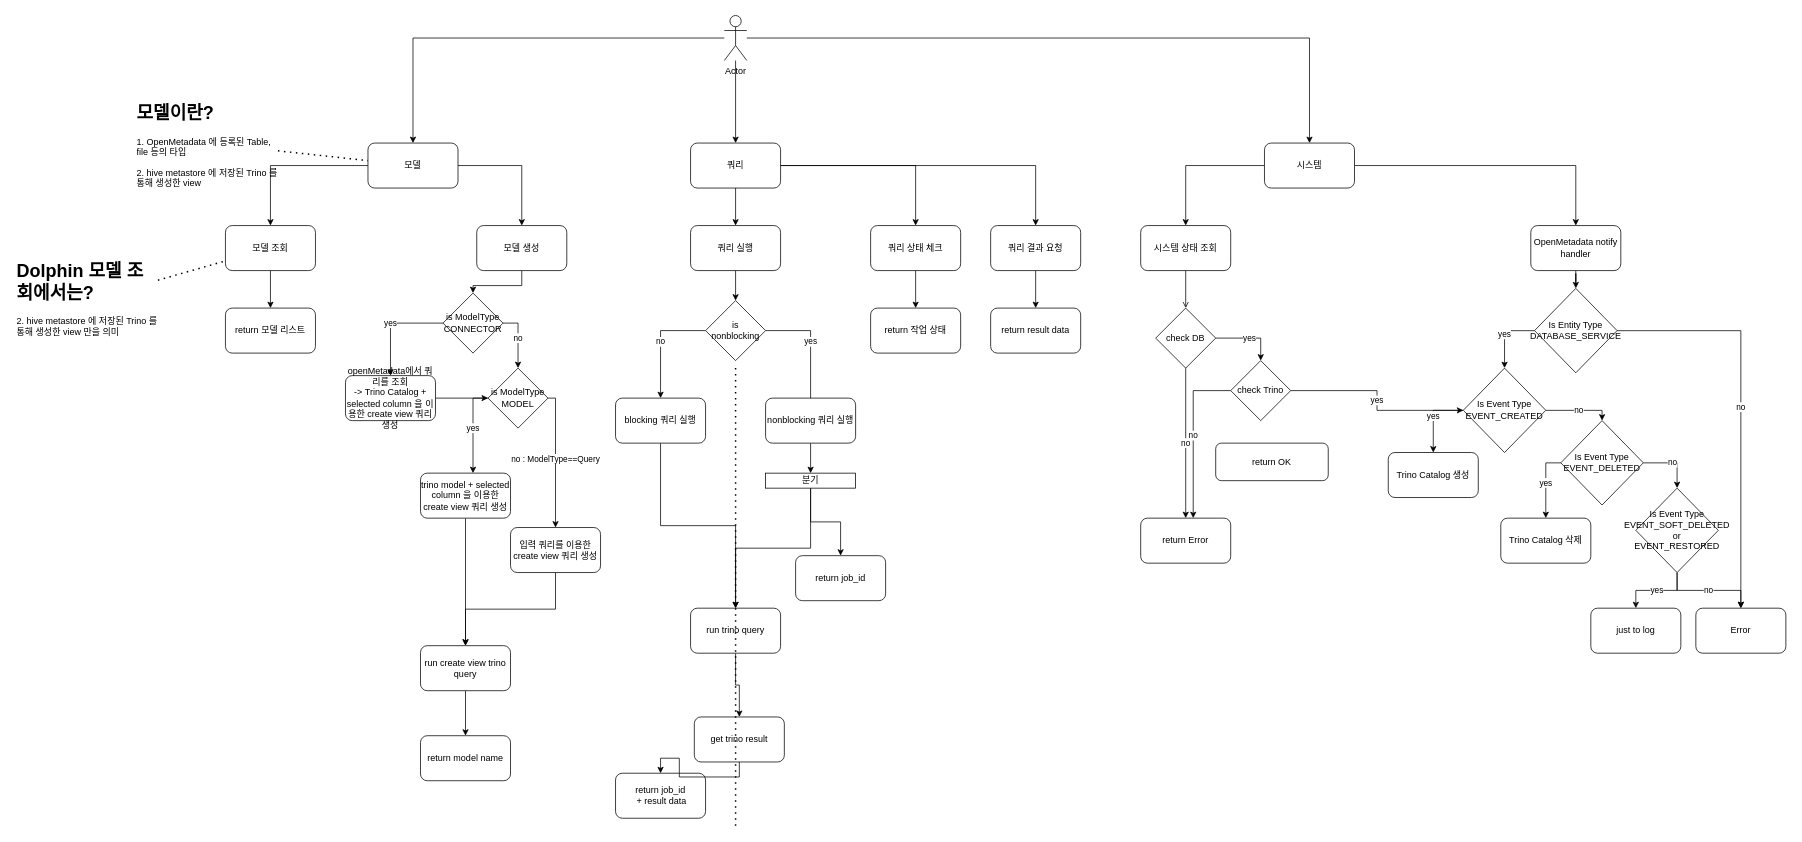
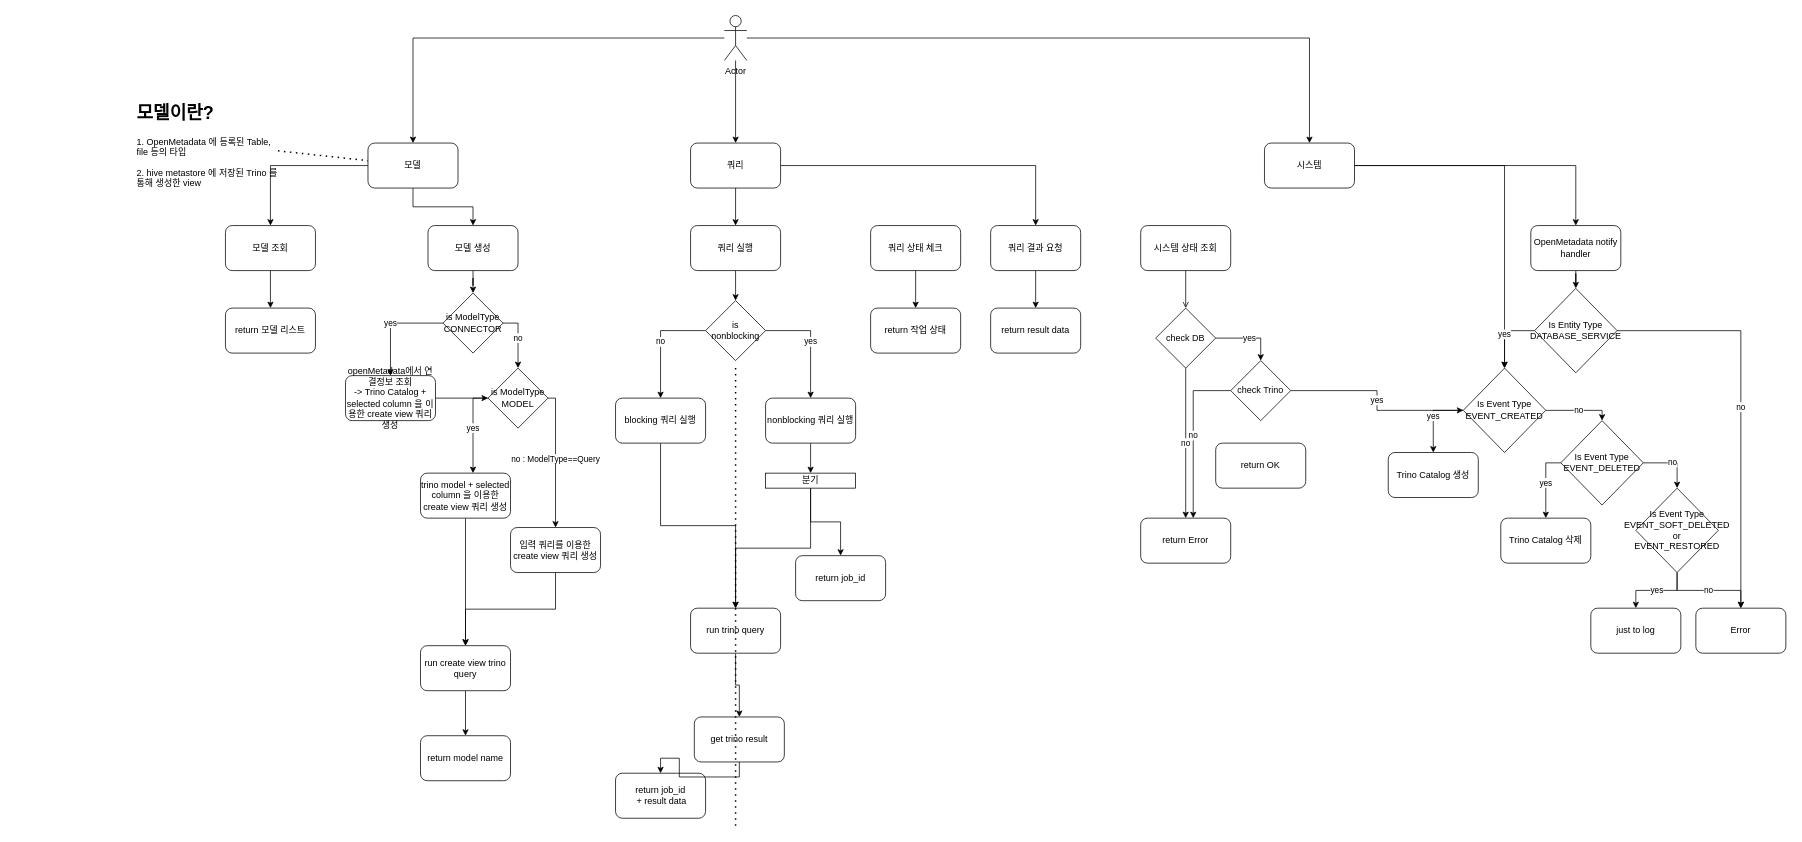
(1197, 165) -> (1504, 248)
(915, 193) -> none
(522, 248) -> (473, 248)
(191, 271) -> none
(87, 300) -> none
(810, 393) -> (810, 391)
(390, 398) -> (390, 398)
(1272, 462) -> (1260, 465)
